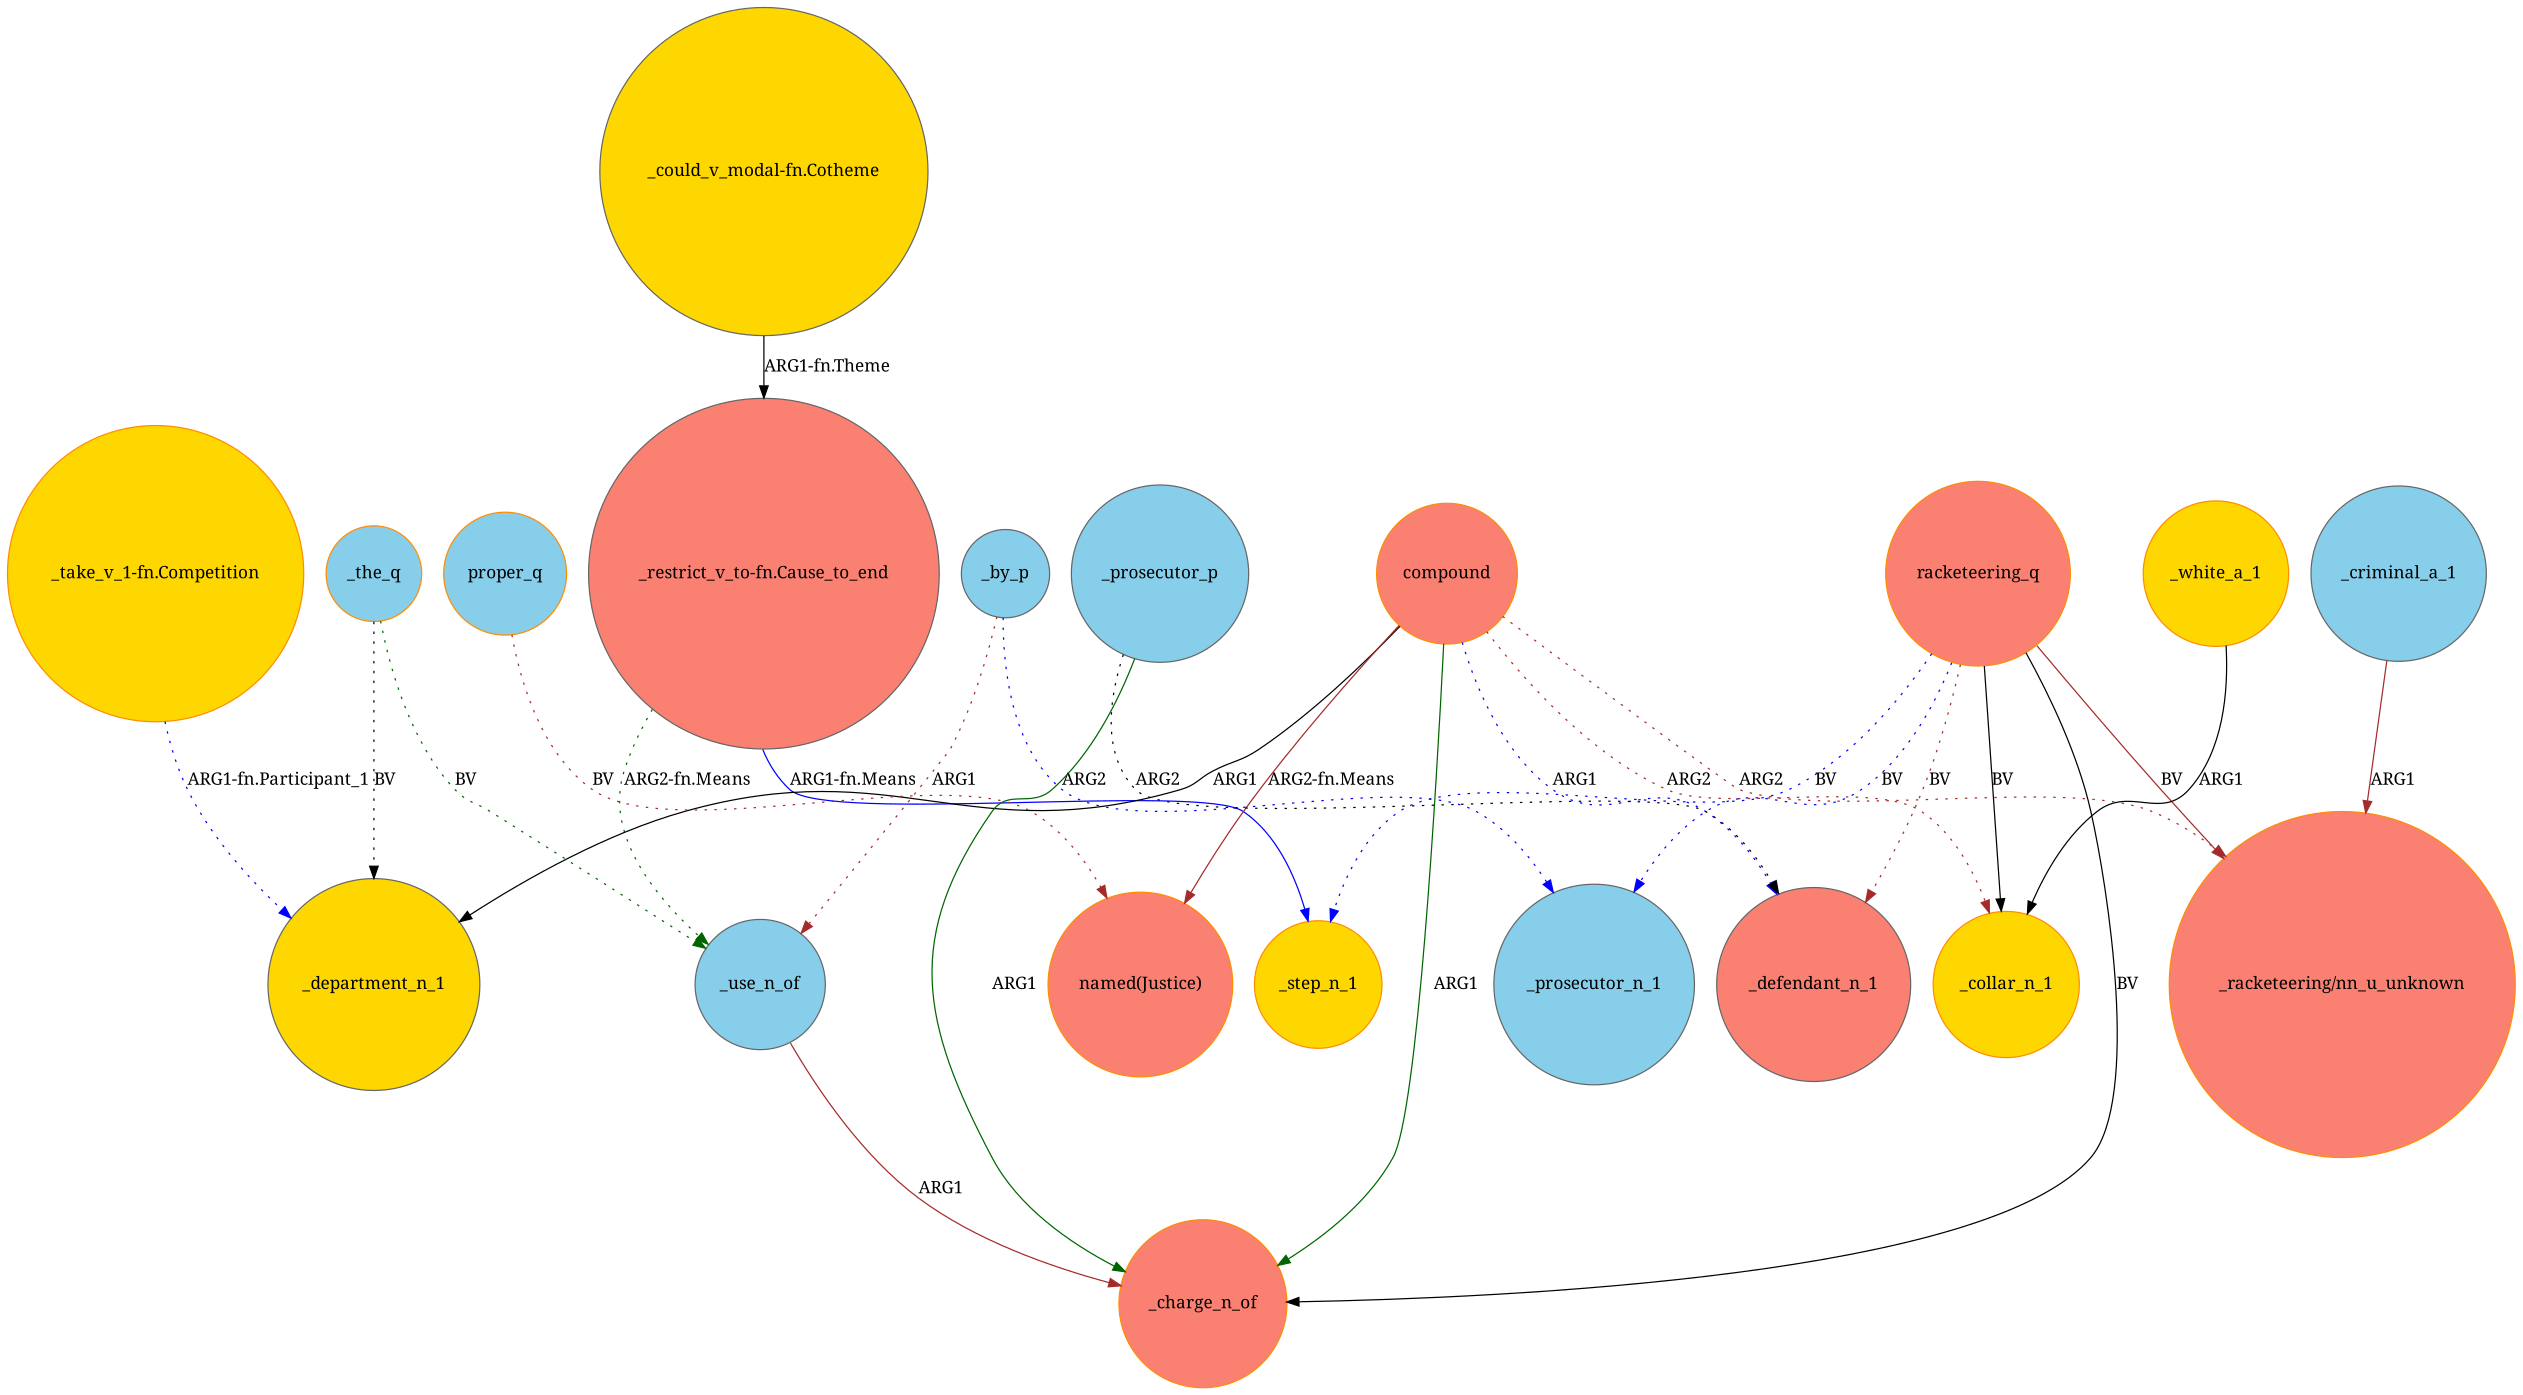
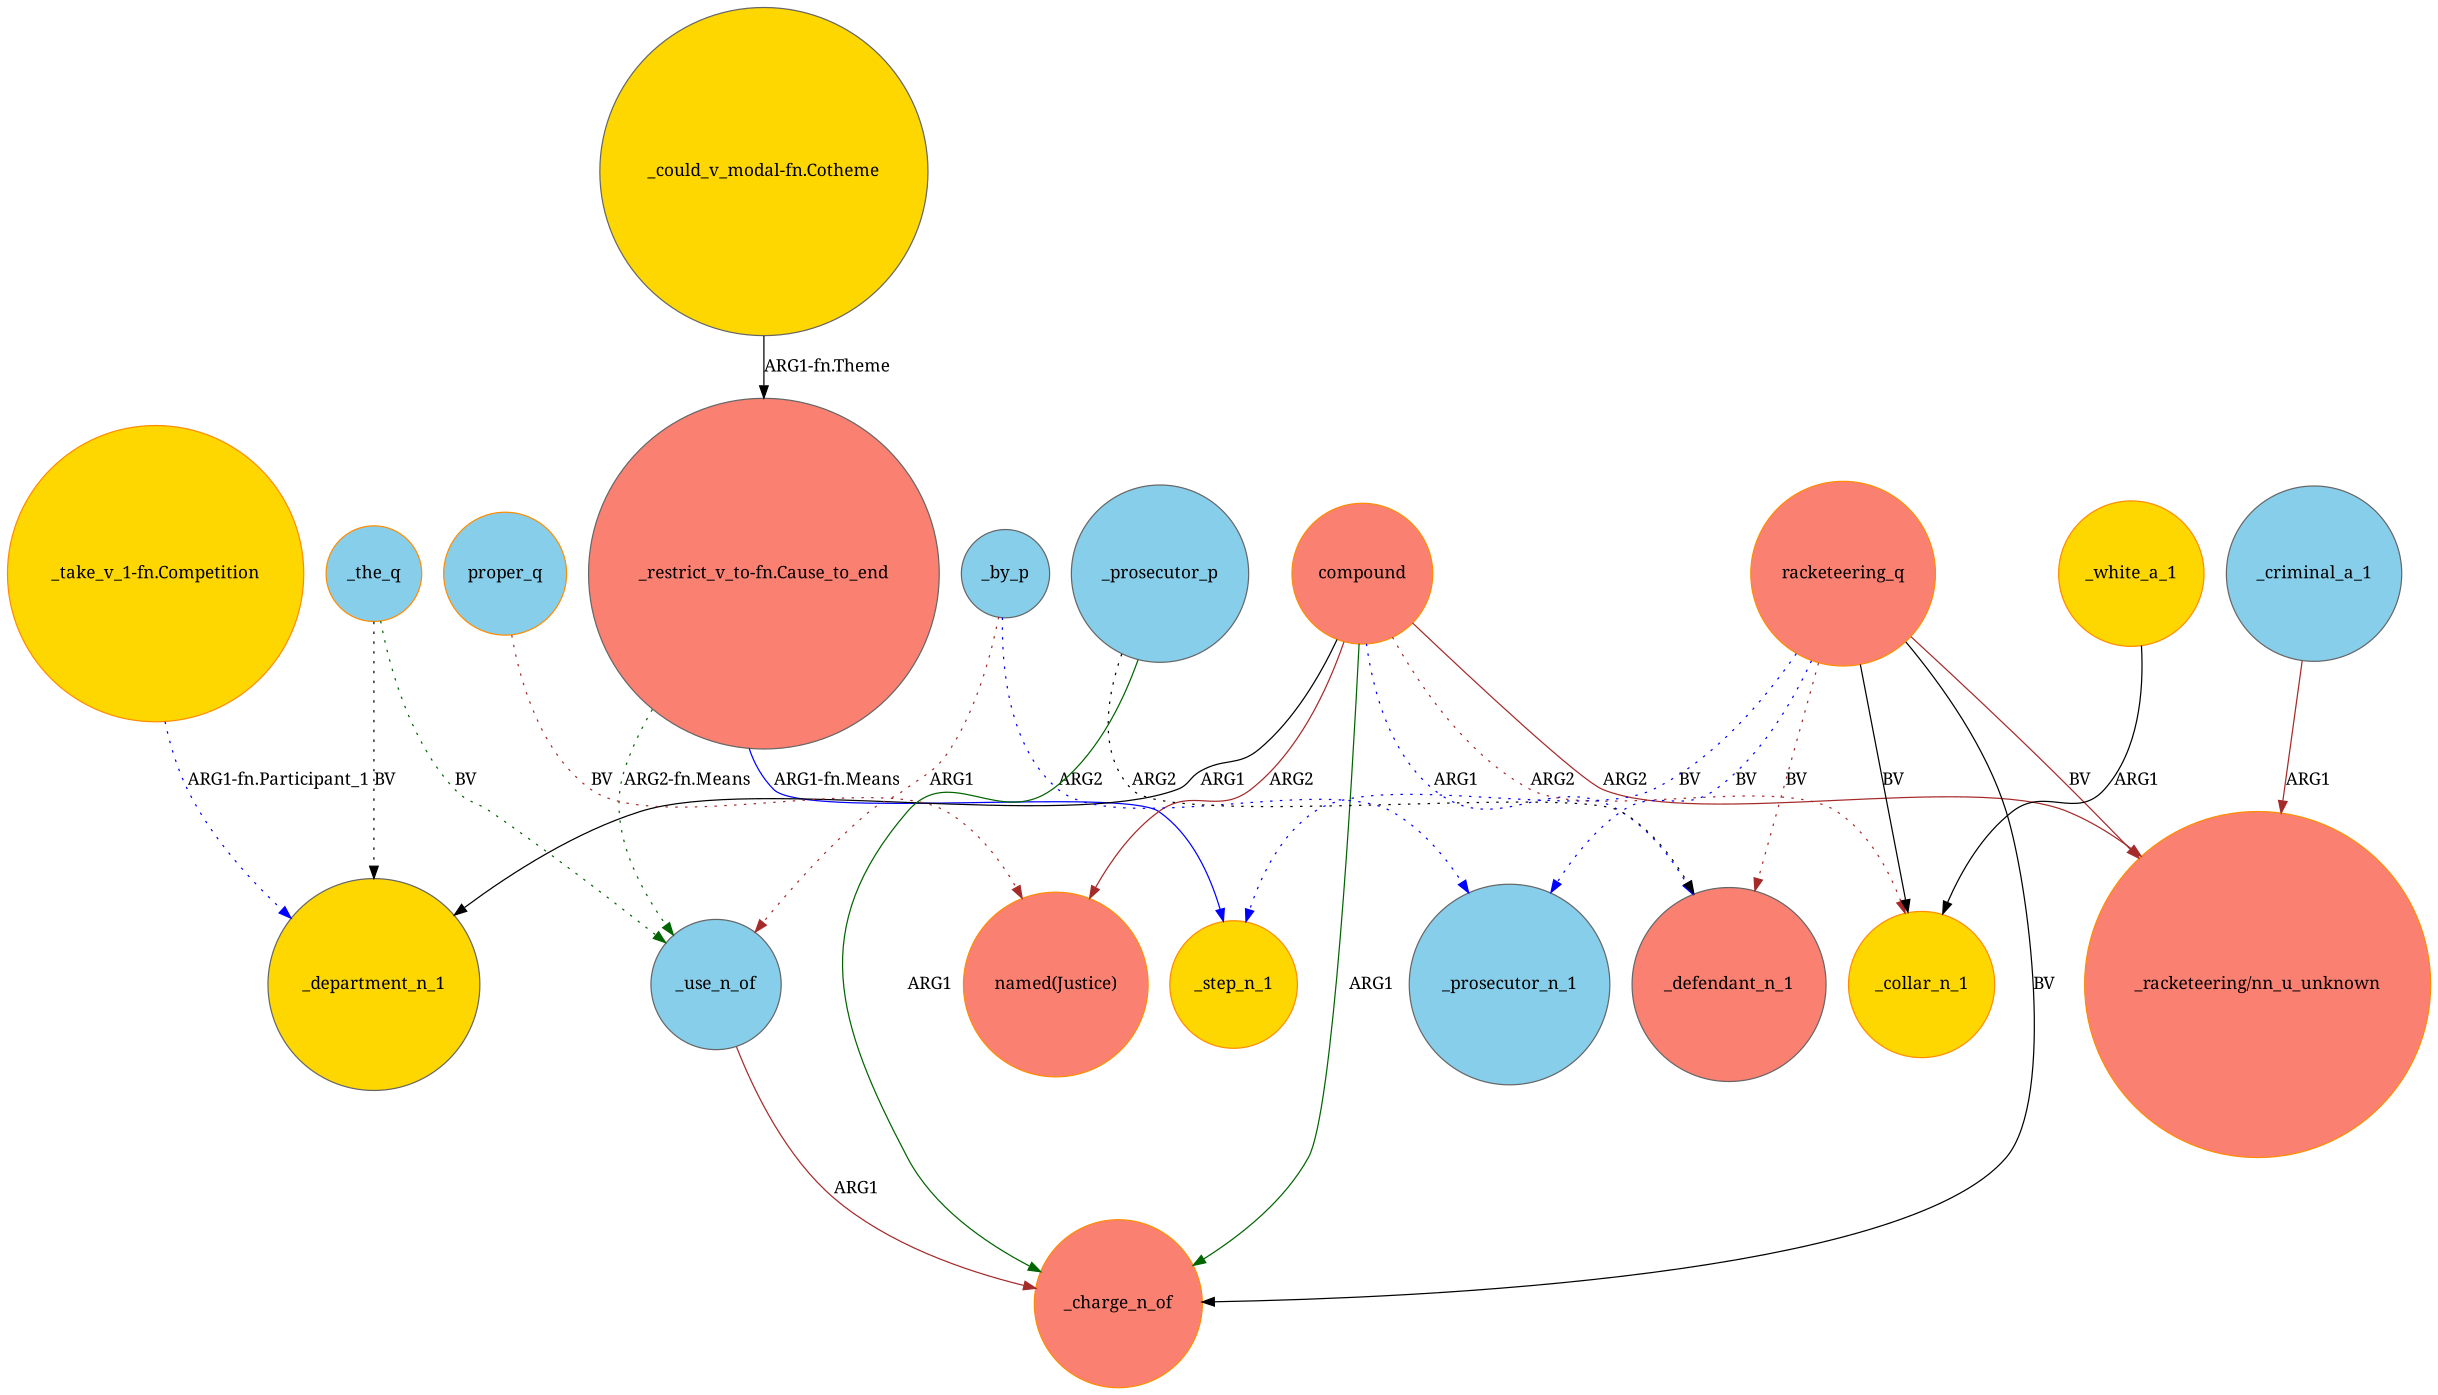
(1331, 780) -> (1292, 780)
(1739, 790) -> (1845, 800)
